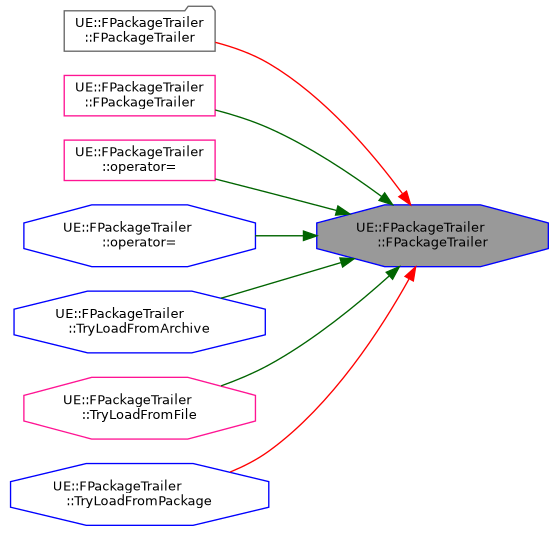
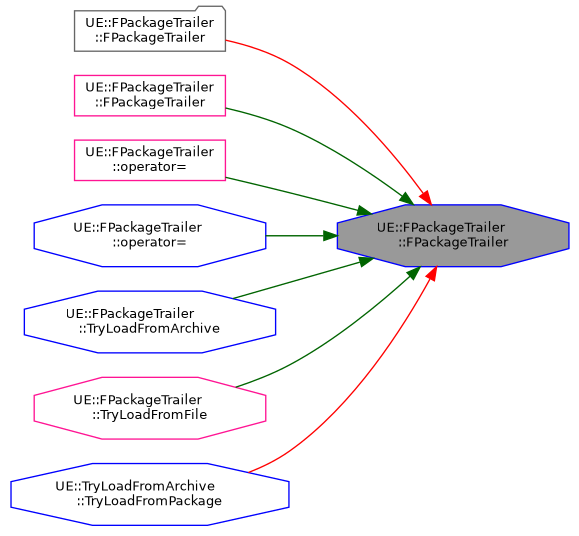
(140, 494) -> (150, 494)
